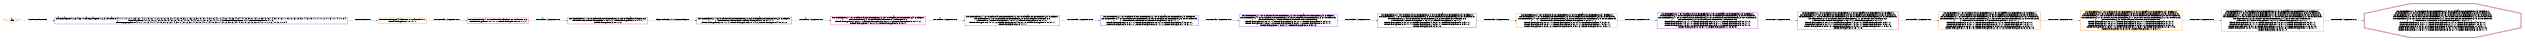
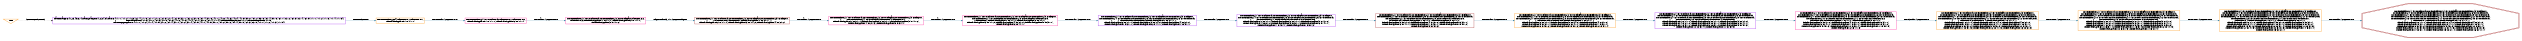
(12, 21) -> (11, 21)
